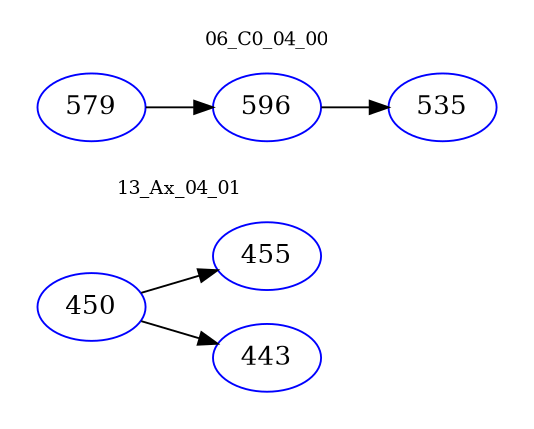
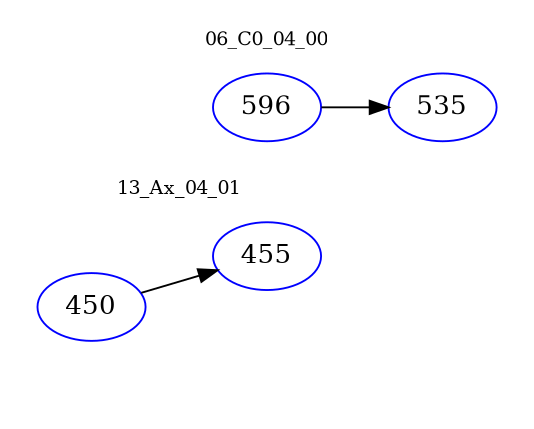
(92, 107) -> none
(267, 358) -> none
